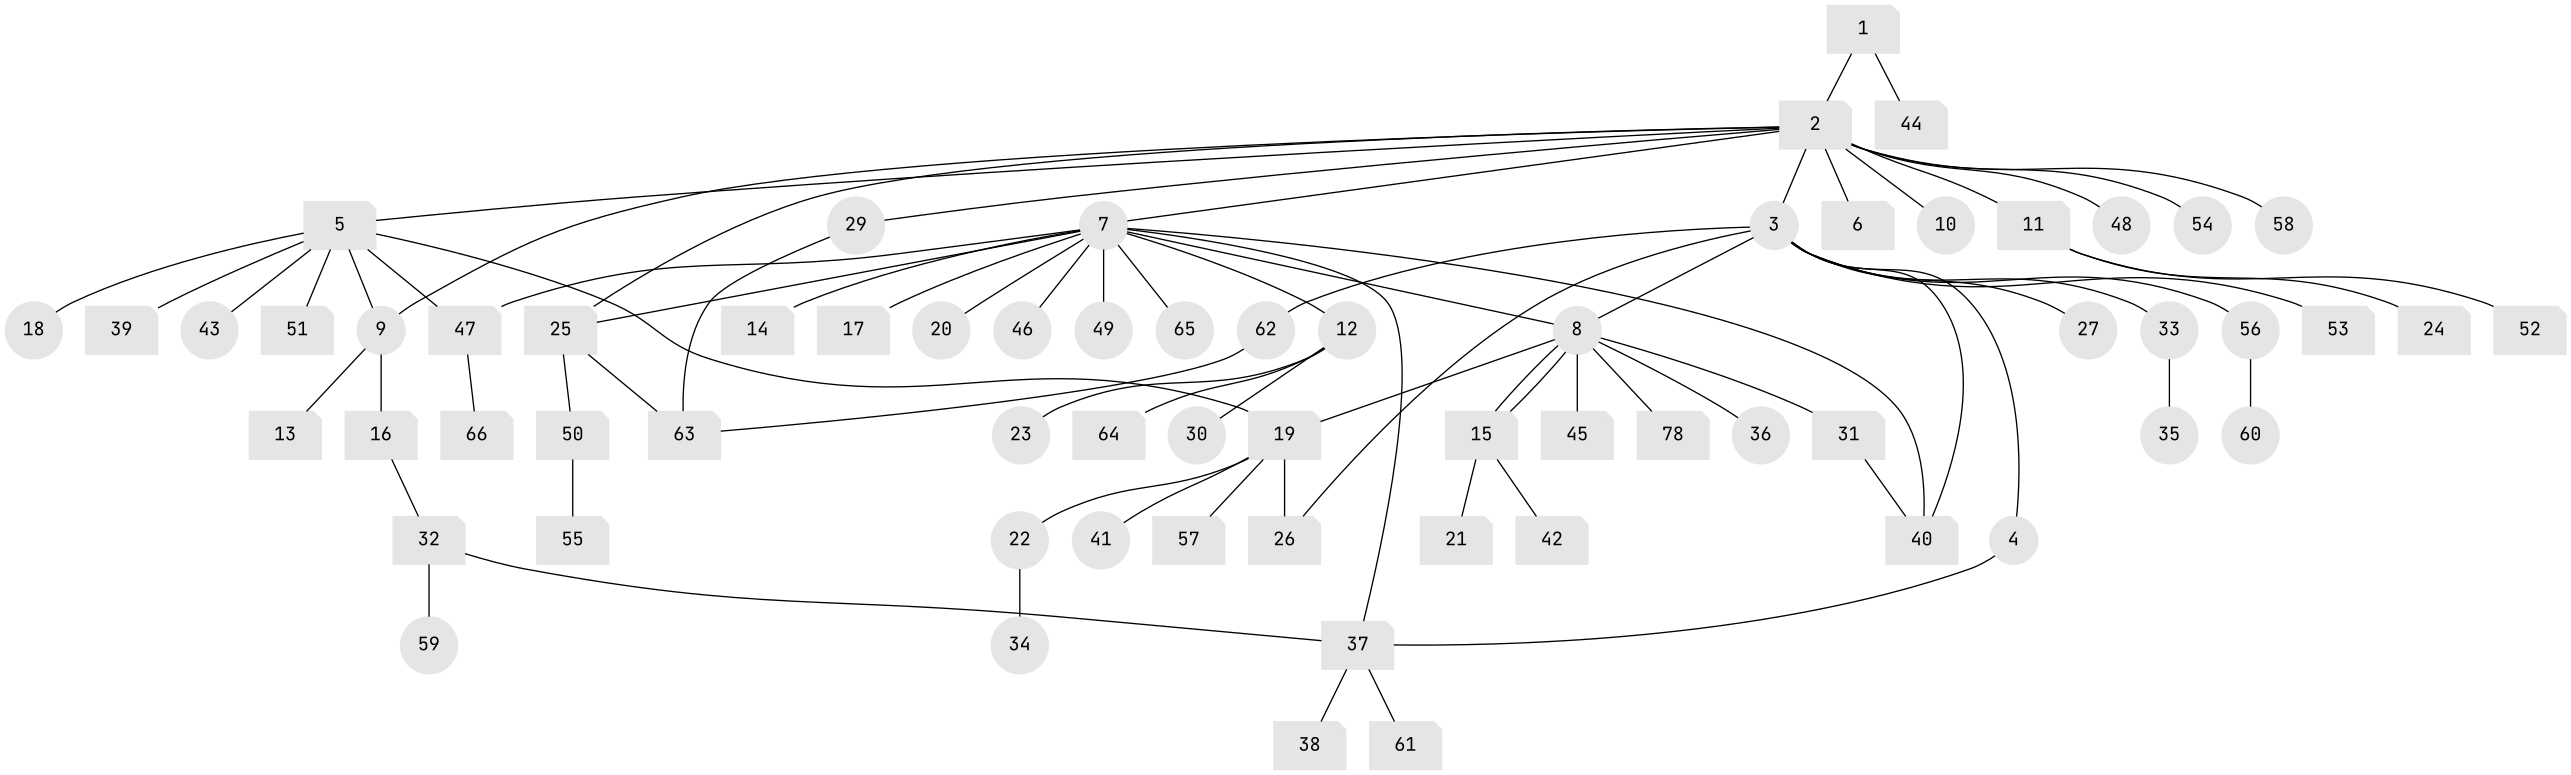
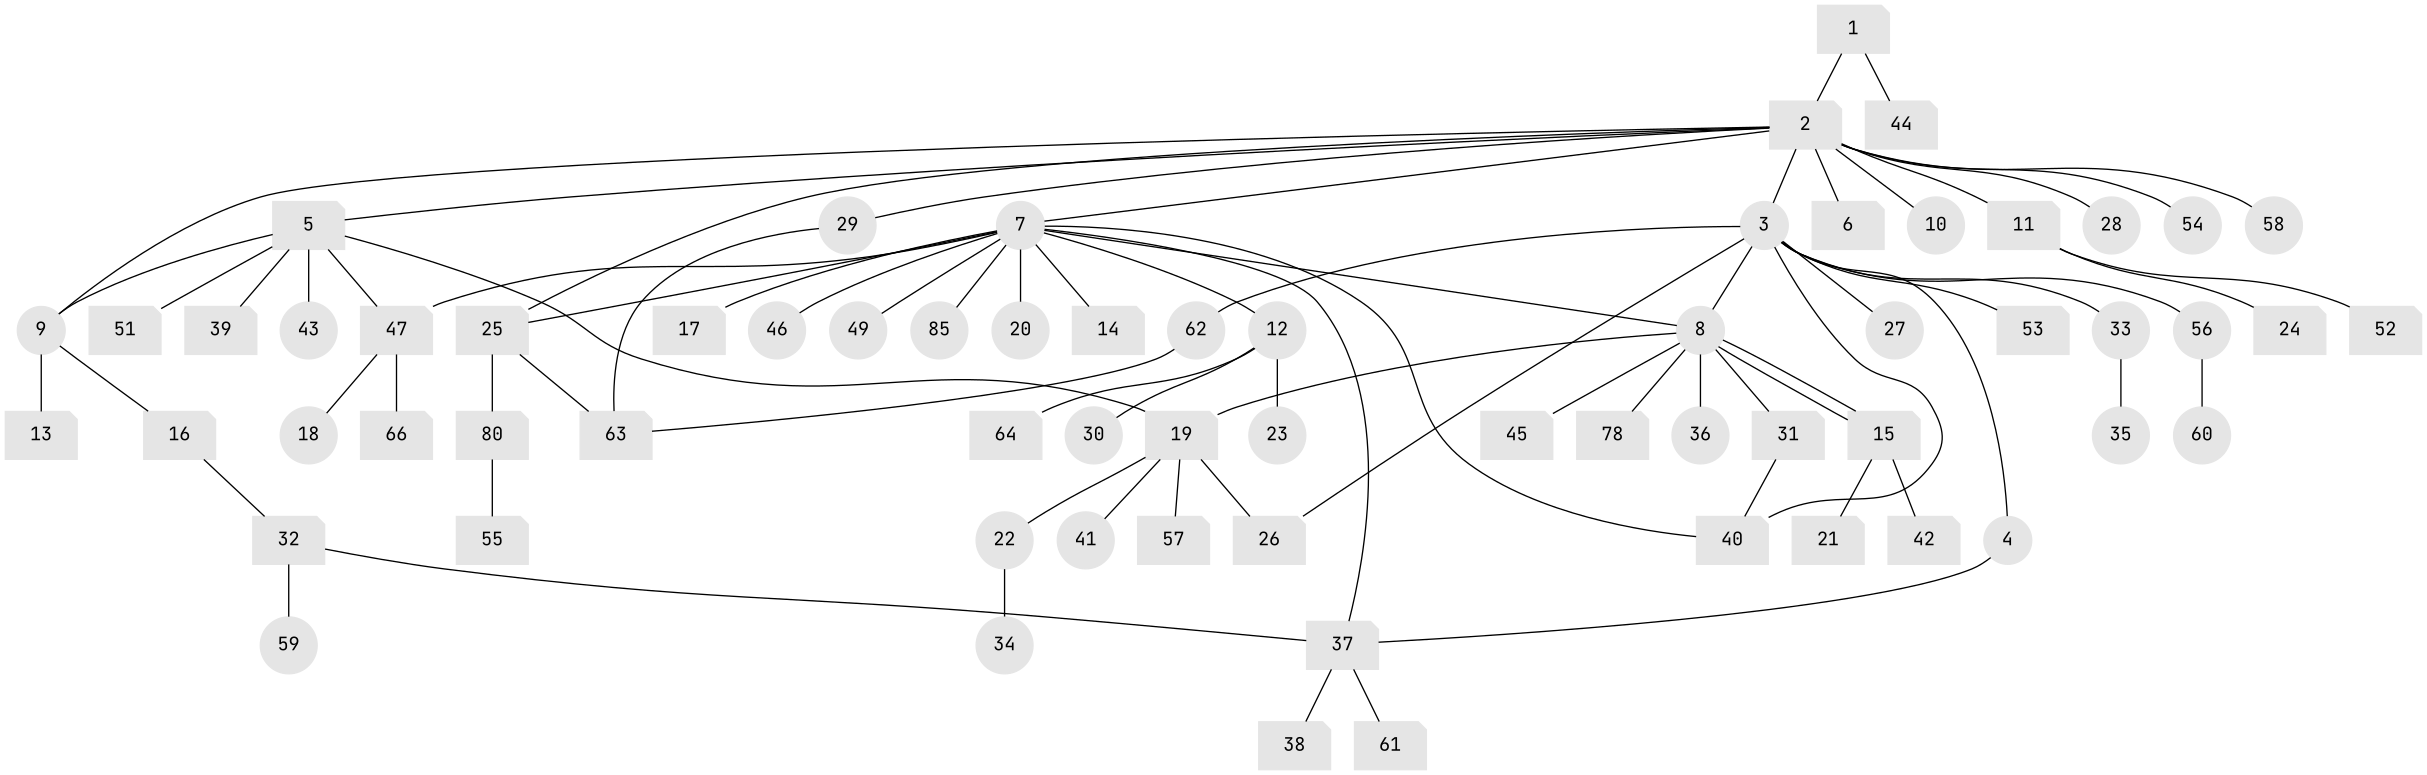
(2121, 225) -> (2112, 225)
(177, 264) -> (352, 384)
(1185, 330) -> (939, 330)
(573, 435) -> (492, 435)
